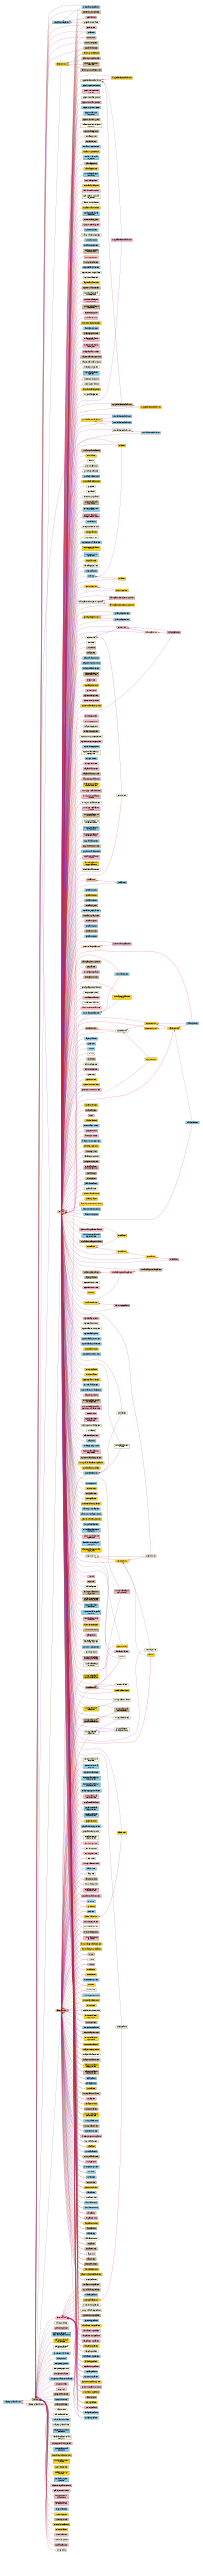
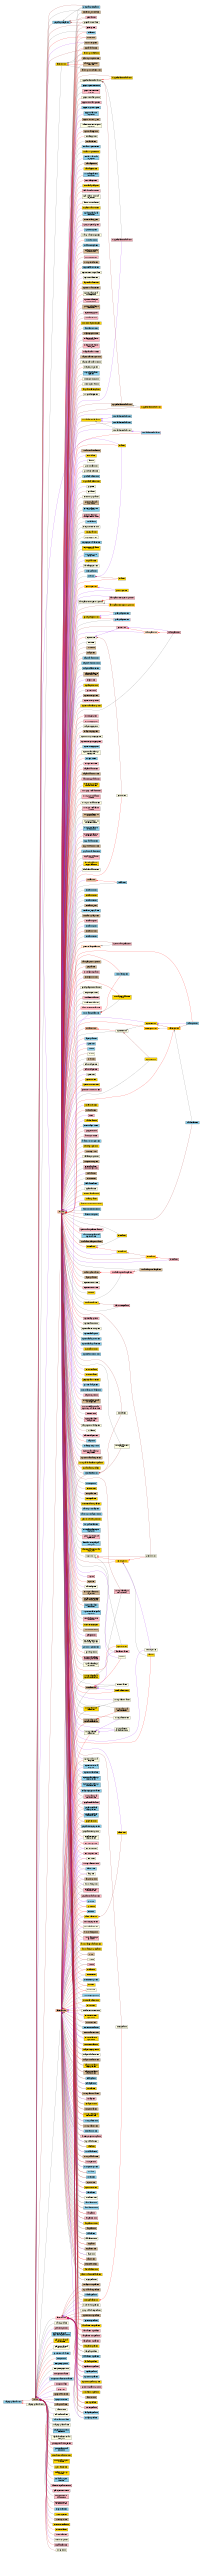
(91, 1912) -> (91, 1912)
